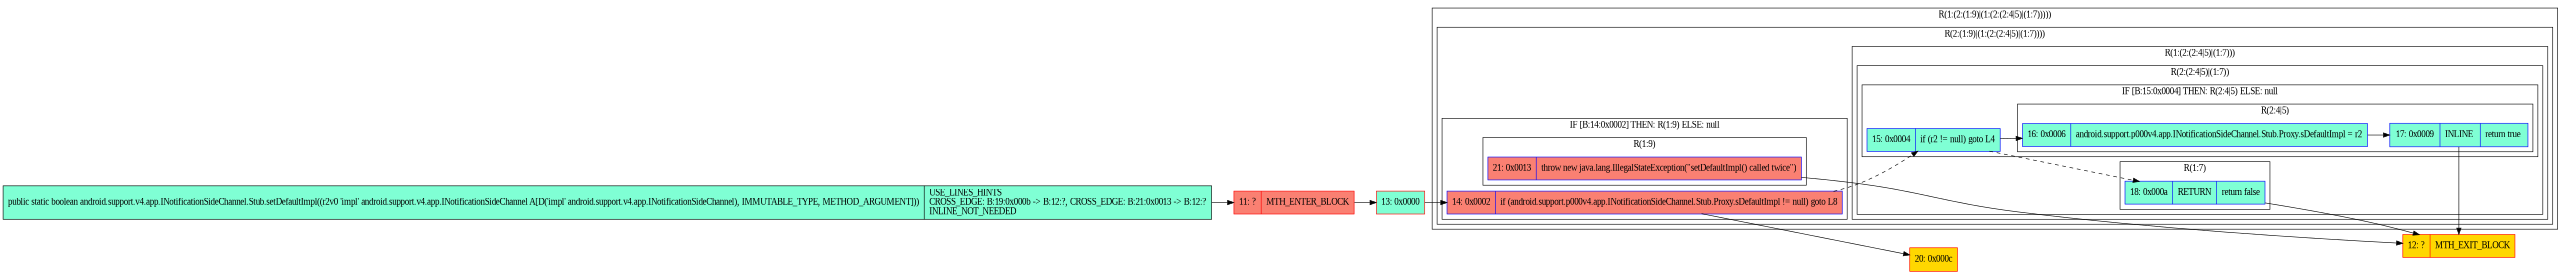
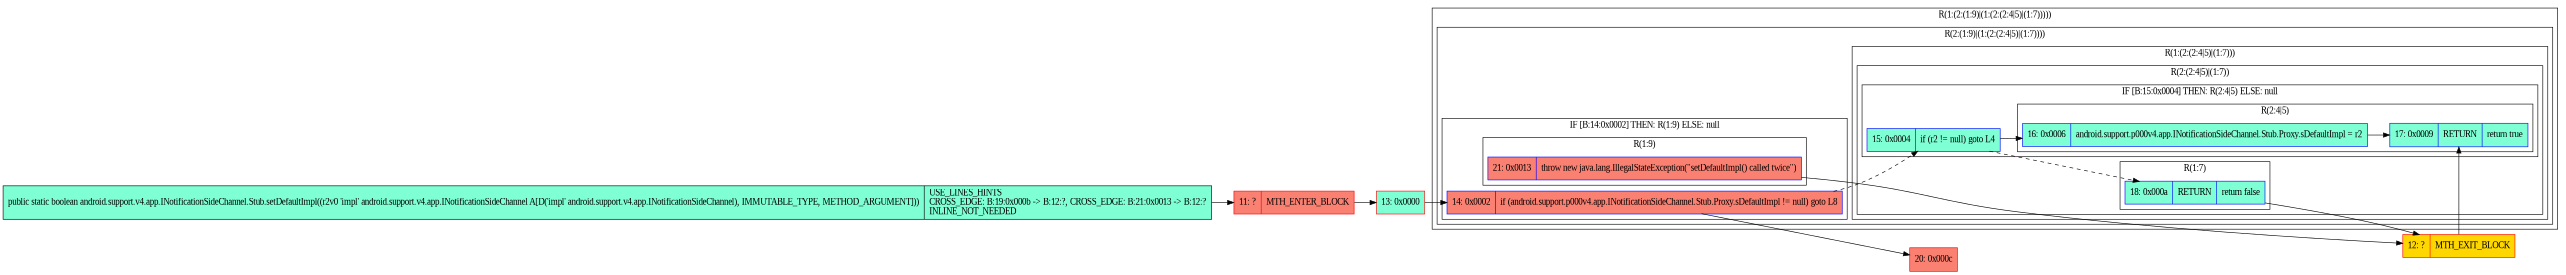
(2459, 135) -> (2460, 135)
(2459, 187) -> (2459, 194)
(1934, 260) -> (1934, 260)
